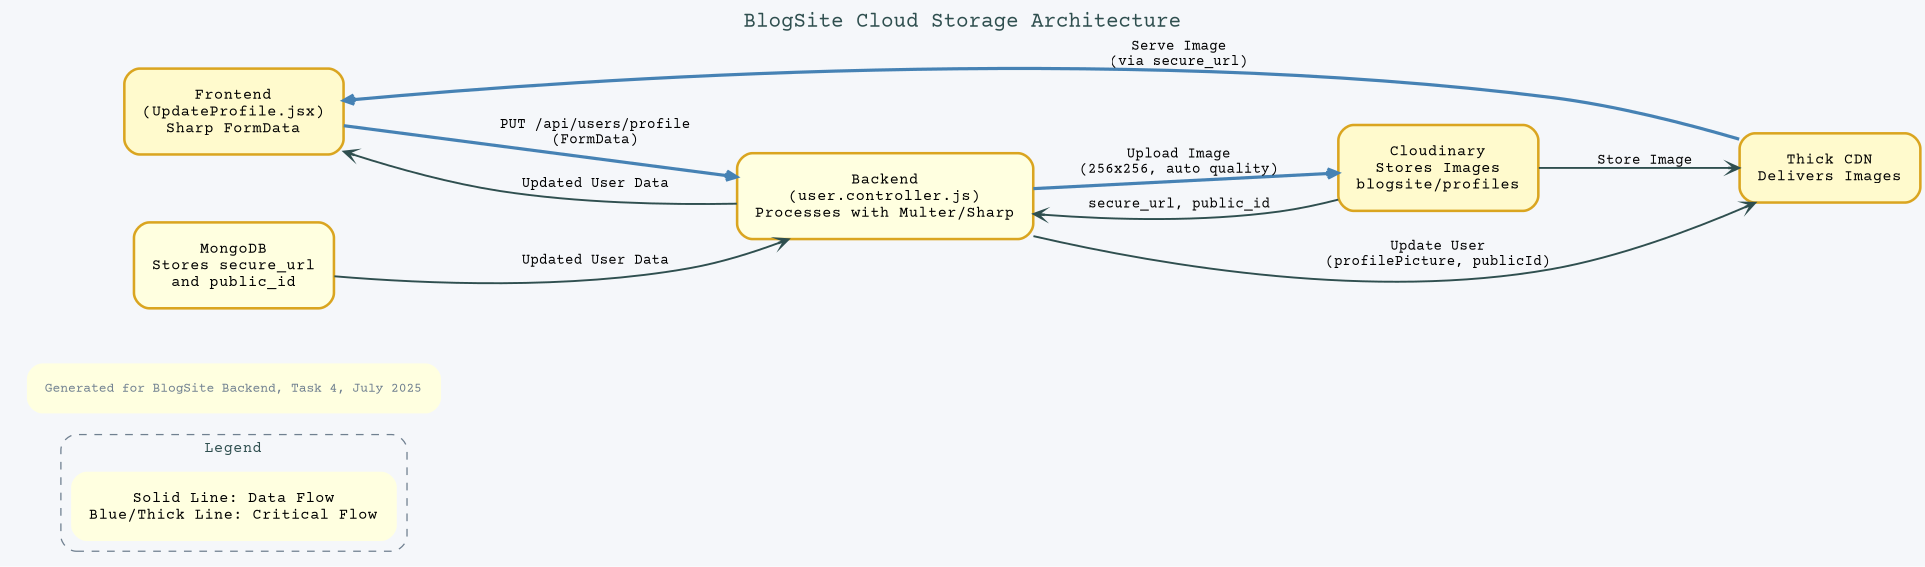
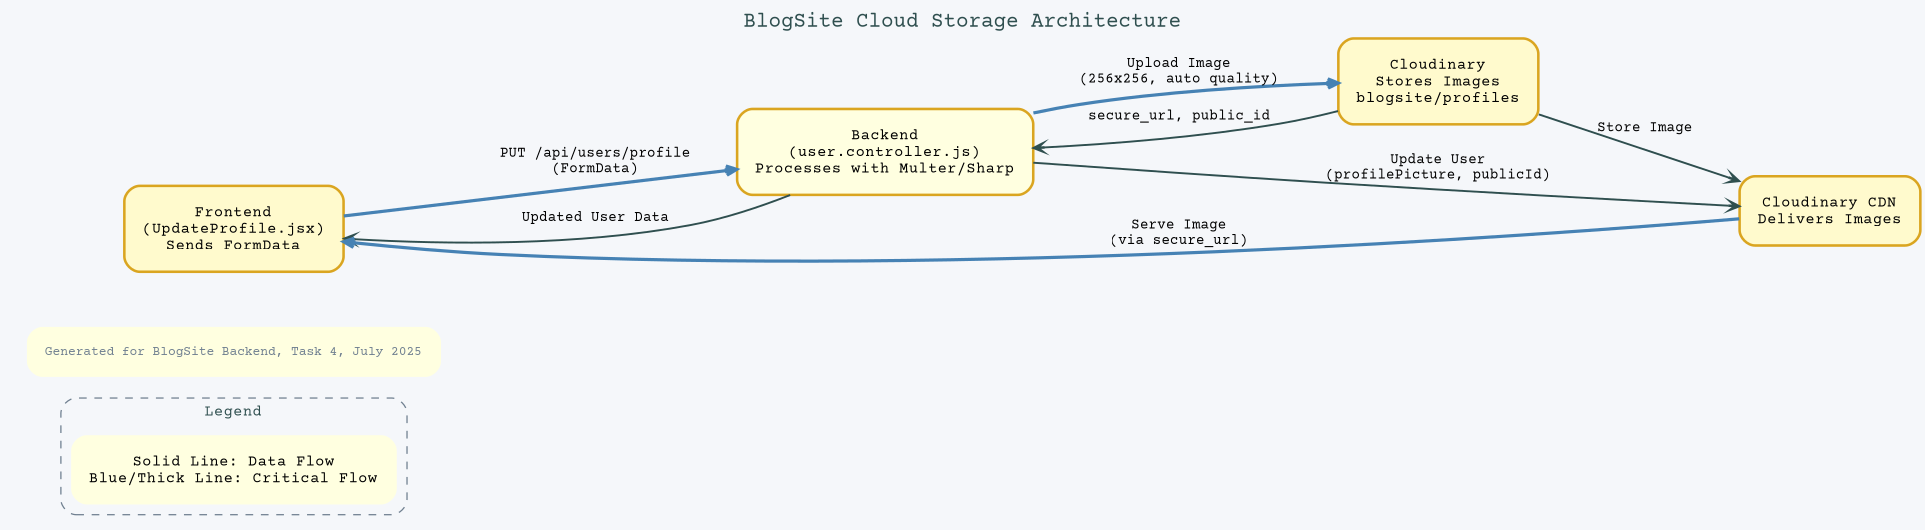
(234, 112) -> (234, 229)
(1830, 168) -> (1830, 211)
(234, 265) -> none
